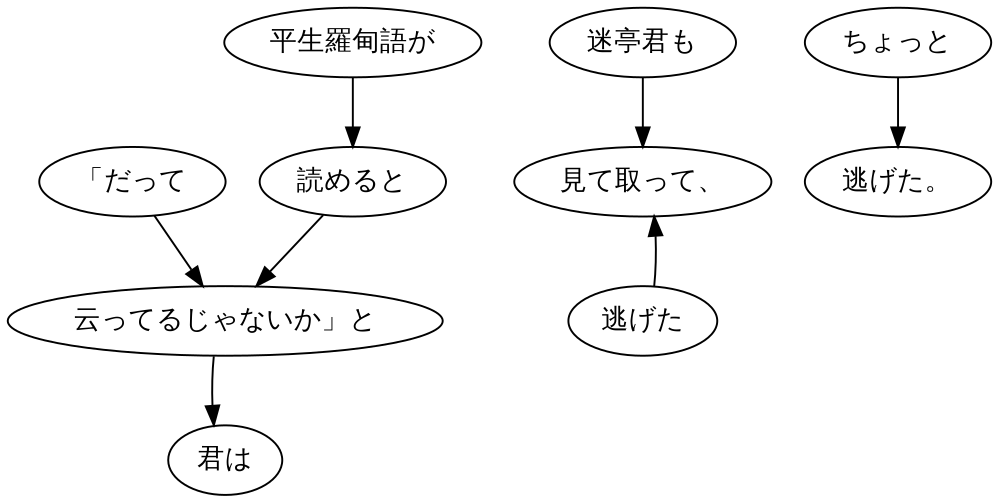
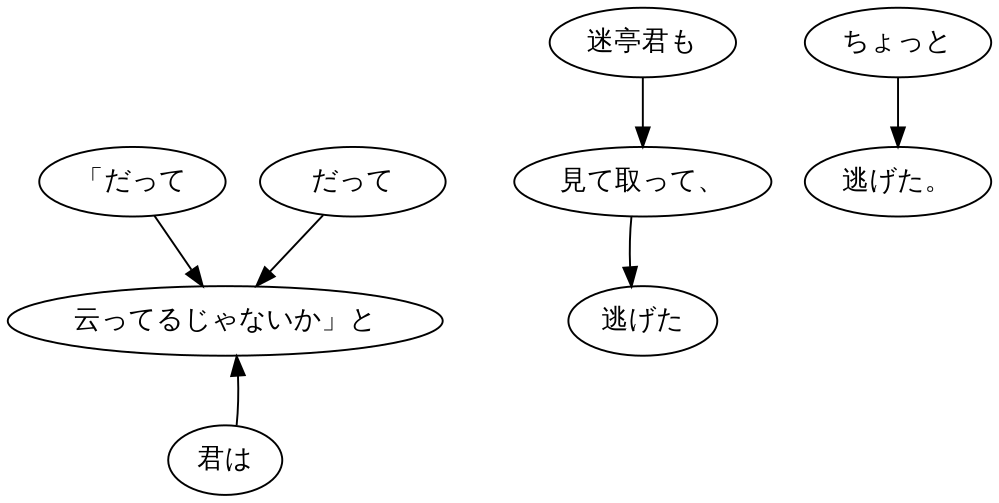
(353, 43) -> none
(353, 182) -> (353, 182)
(656, 261) -> (630, 242)
(212, 381) -> (238, 400)
